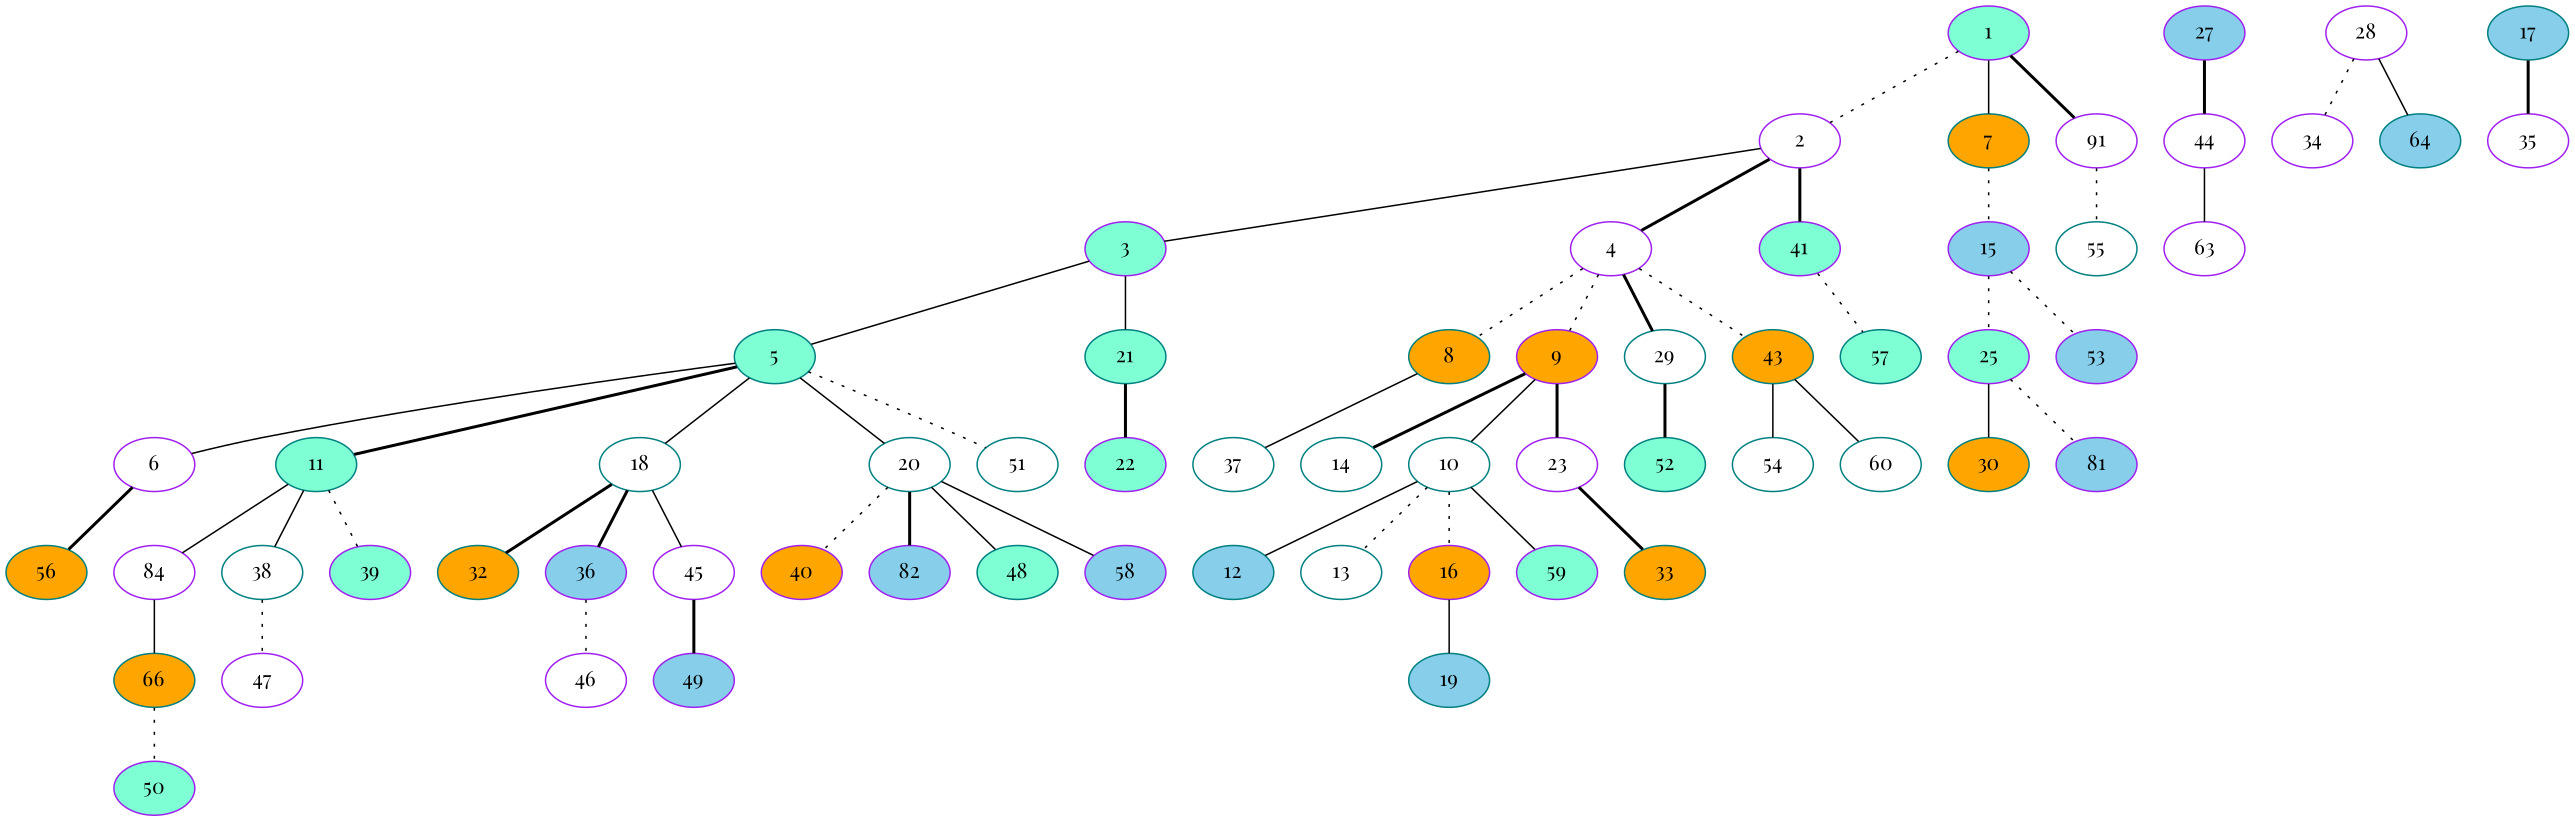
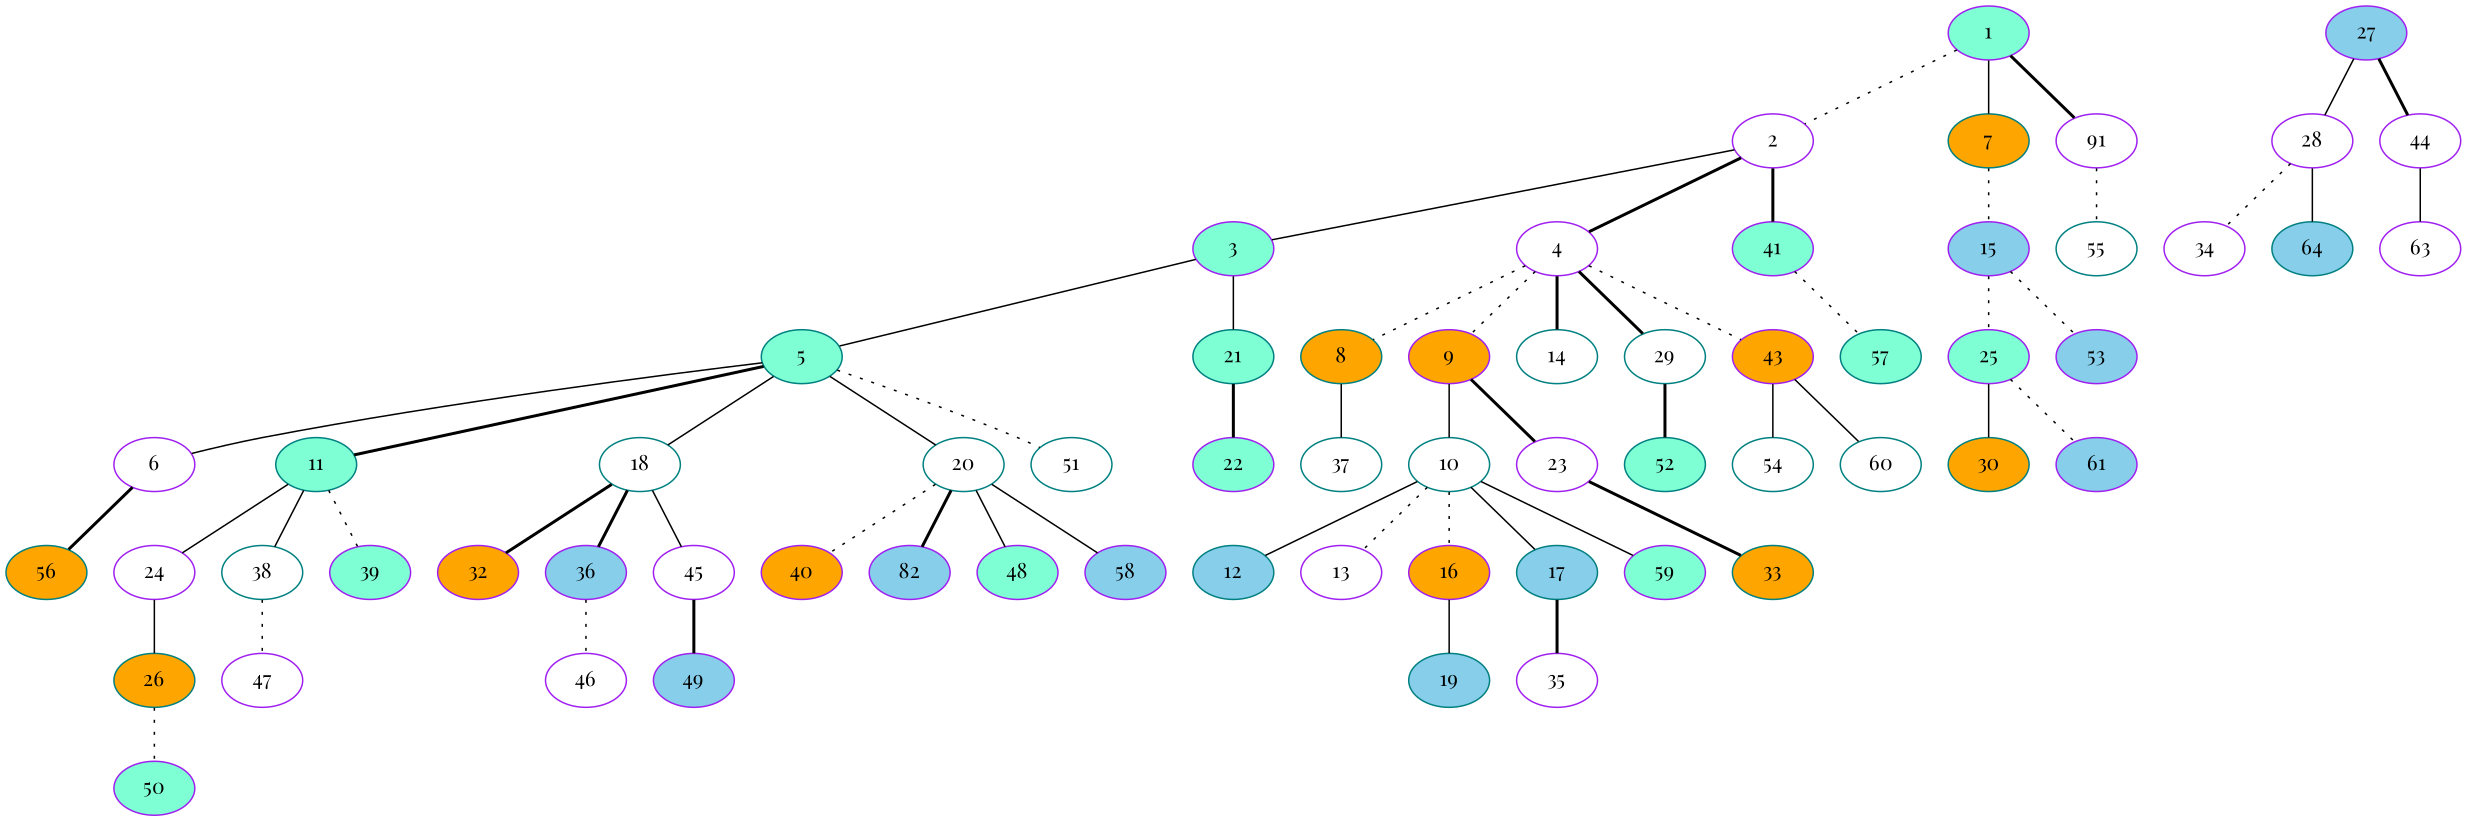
none -> (2339, 87)
(1773, 357) -> (1773, 357)
(1449, 411) -> (1557, 303)
(2097, 465) -> (2097, 465)
none -> (1503, 518)
(154, 572) -> (154, 572)
(478, 572) -> (478, 572)
(1018, 572) -> (1018, 572)
(1341, 572) -> (1341, 572)
(154, 680) -> (154, 680)
